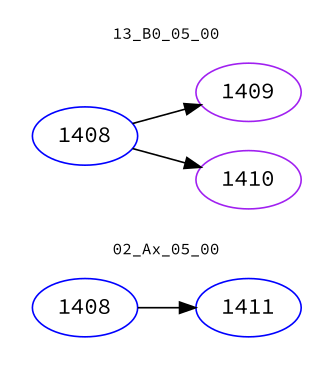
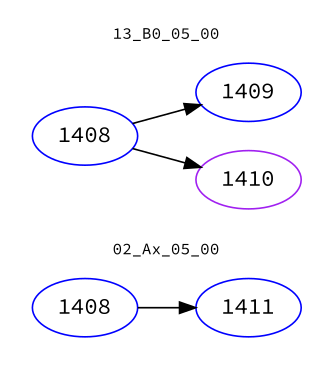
(249, 92) -> (249, 92)
